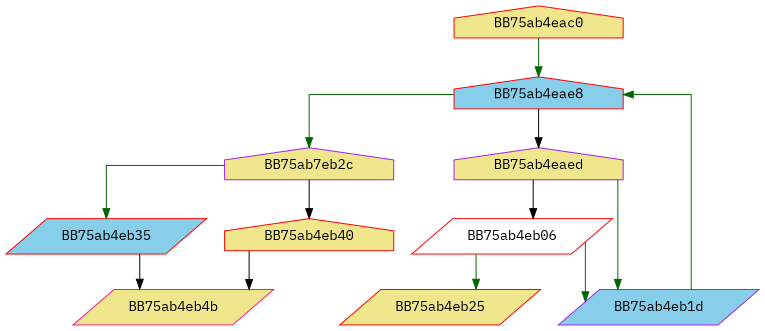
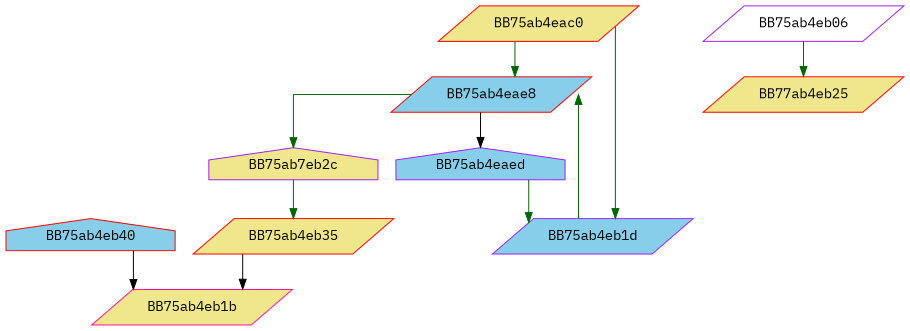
(539, 24) -> (539, 24)
(539, 95) -> (491, 95)
(539, 165) -> (481, 165)
(309, 194) -> none
(533, 194) -> none
(106, 236) -> (293, 236)
(309, 236) -> (91, 236)
(512, 236) -> (803, 24)
(585, 267) -> (615, 117)
(173, 307) -> (192, 307)
(440, 307) -> (803, 95)
